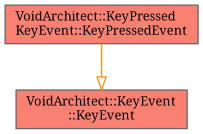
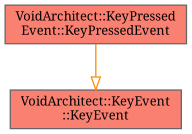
(102, 24) -> (96, 24)
